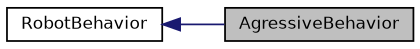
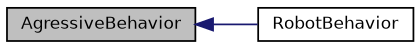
(202, 24) -> (235, 24)
